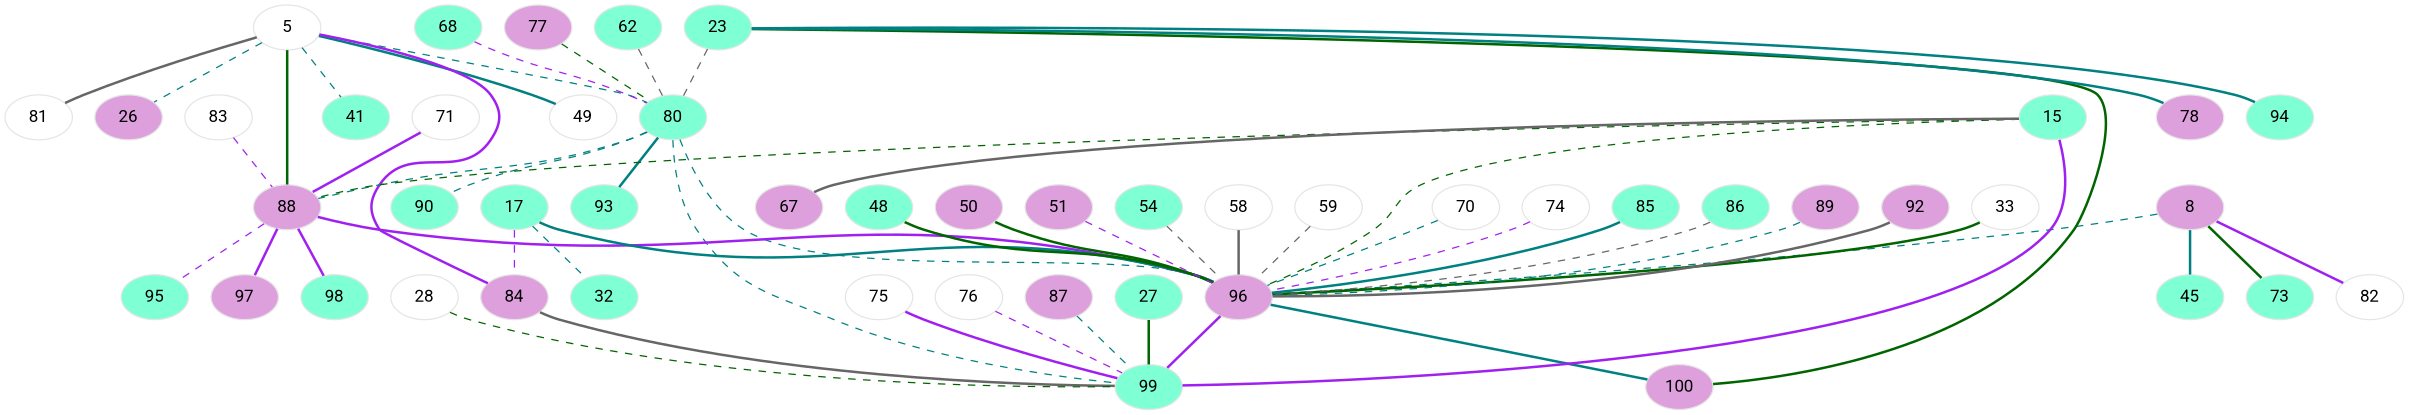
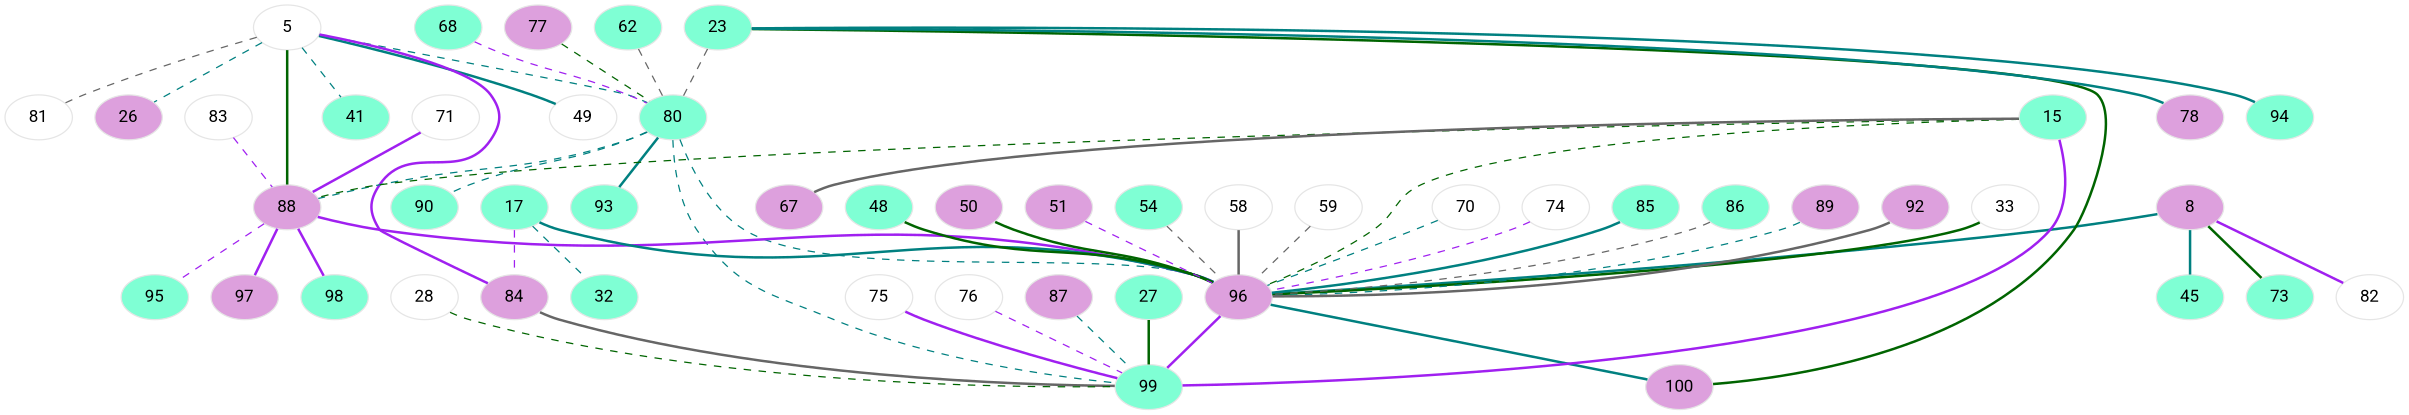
(160, 67) -> (160, 67)
(1716, 263) -> (1716, 263)
